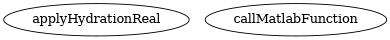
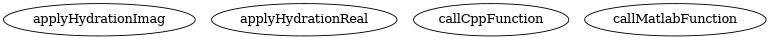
none -> (99, 20)
none -> (491, 20)
